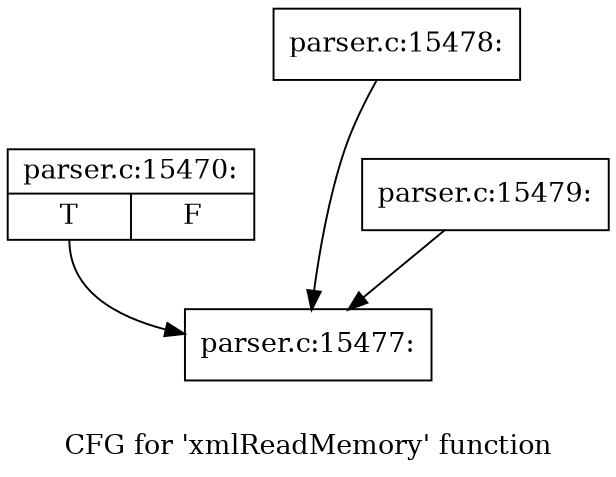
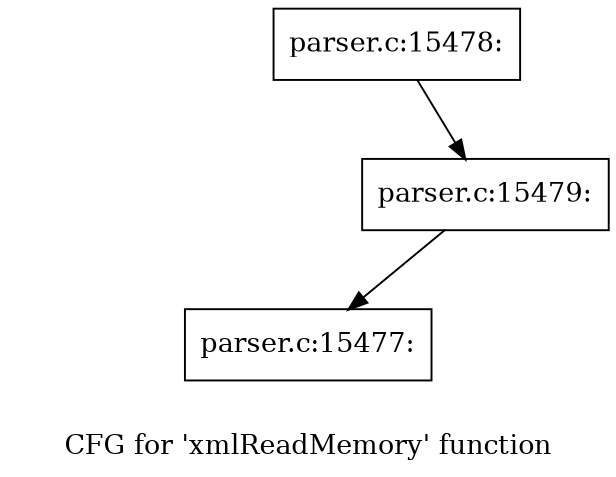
(335, 182) -> (436, 111)
(131, 195) -> none
